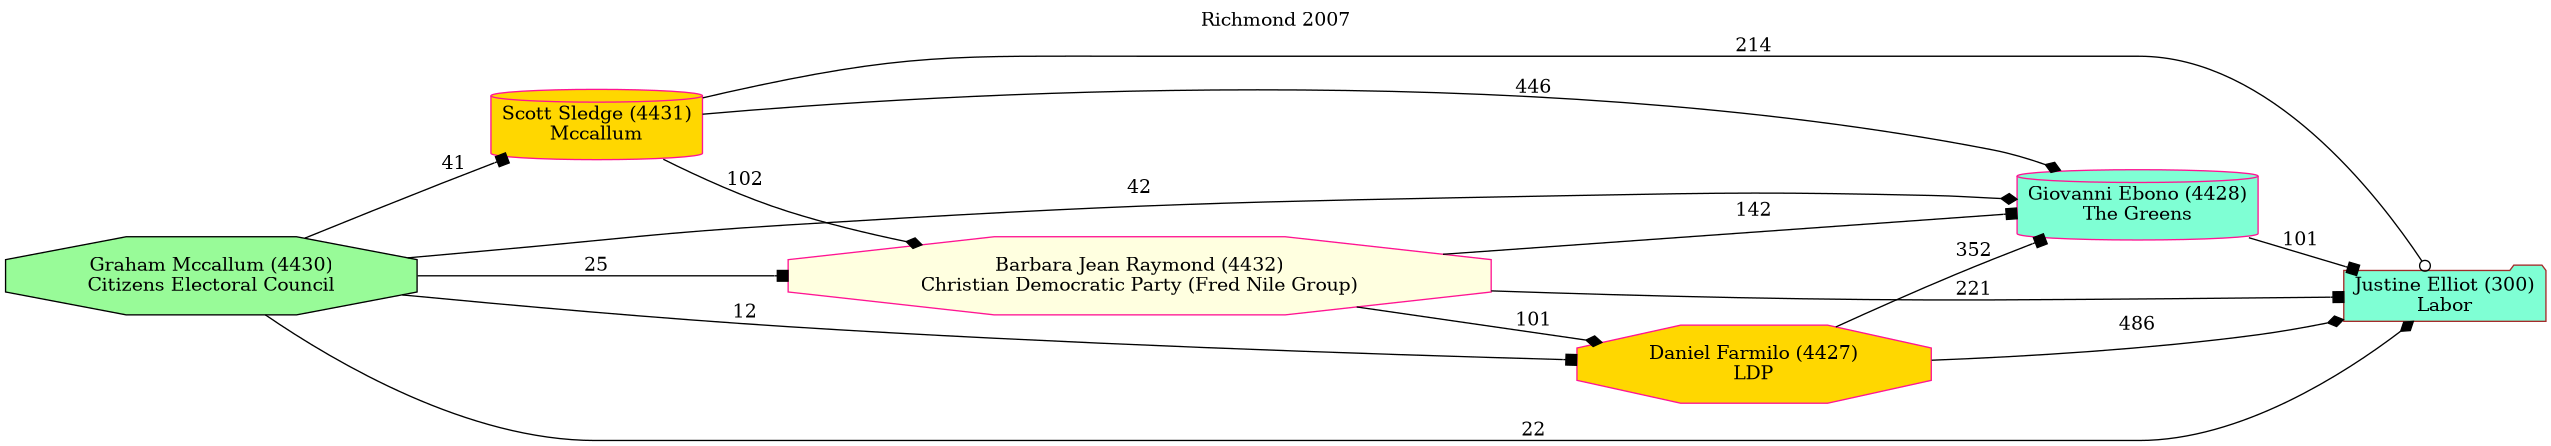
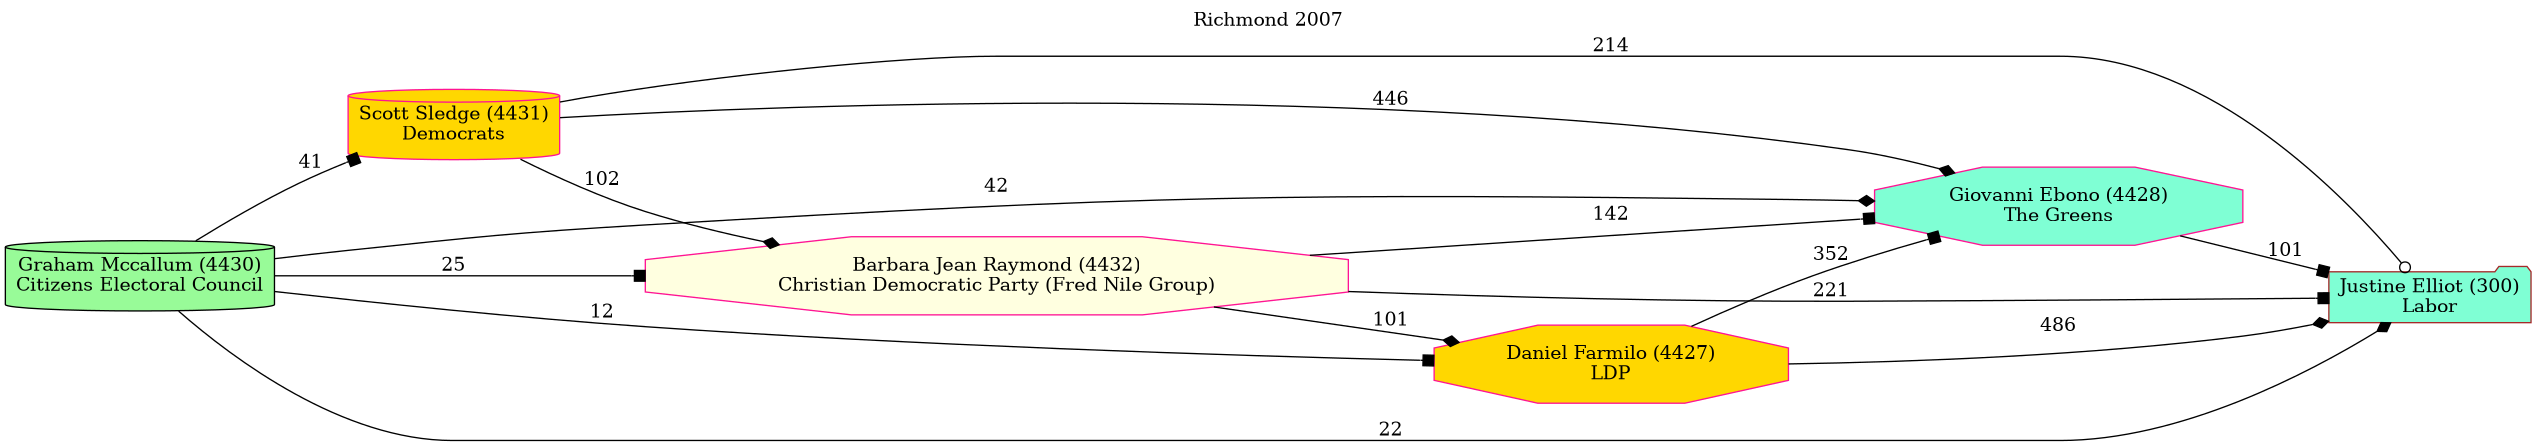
(597, 125) -> (454, 125)
(2138, 205) -> (2059, 206)
(211, 276) -> (140, 276)
